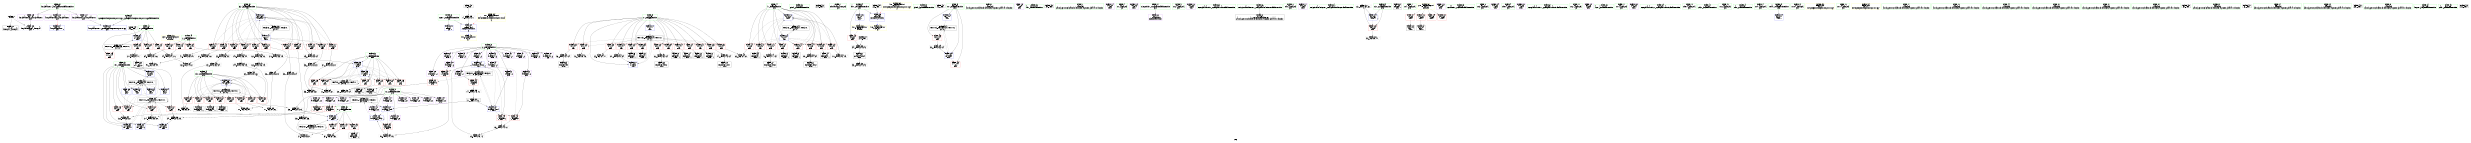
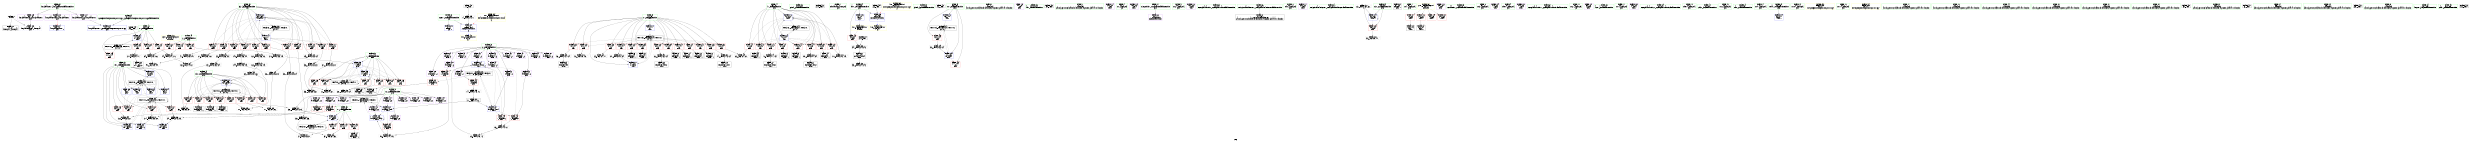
(548, 58) -> (548, 58)
